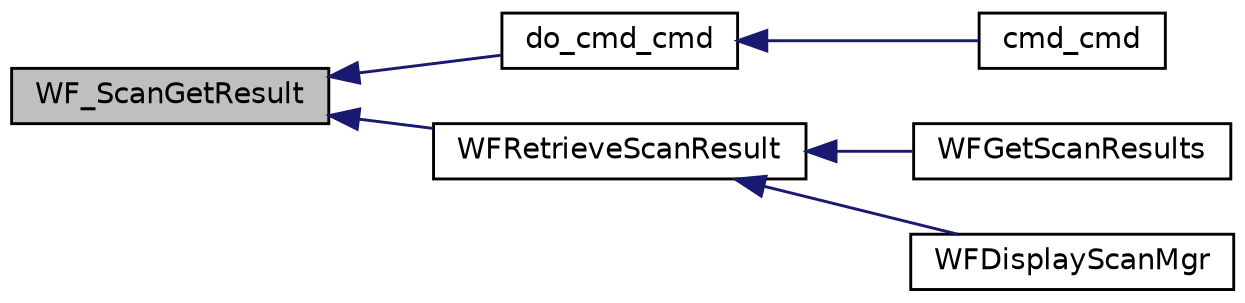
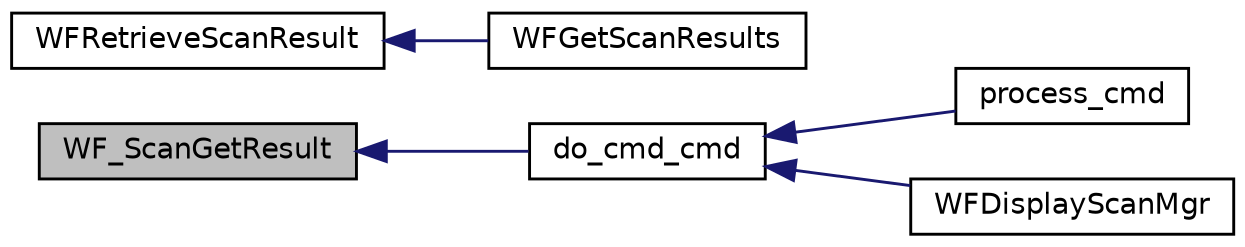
(1072, 41) -> (1072, 96)
(396, 124) -> none
(861, 210) -> (853, 178)
